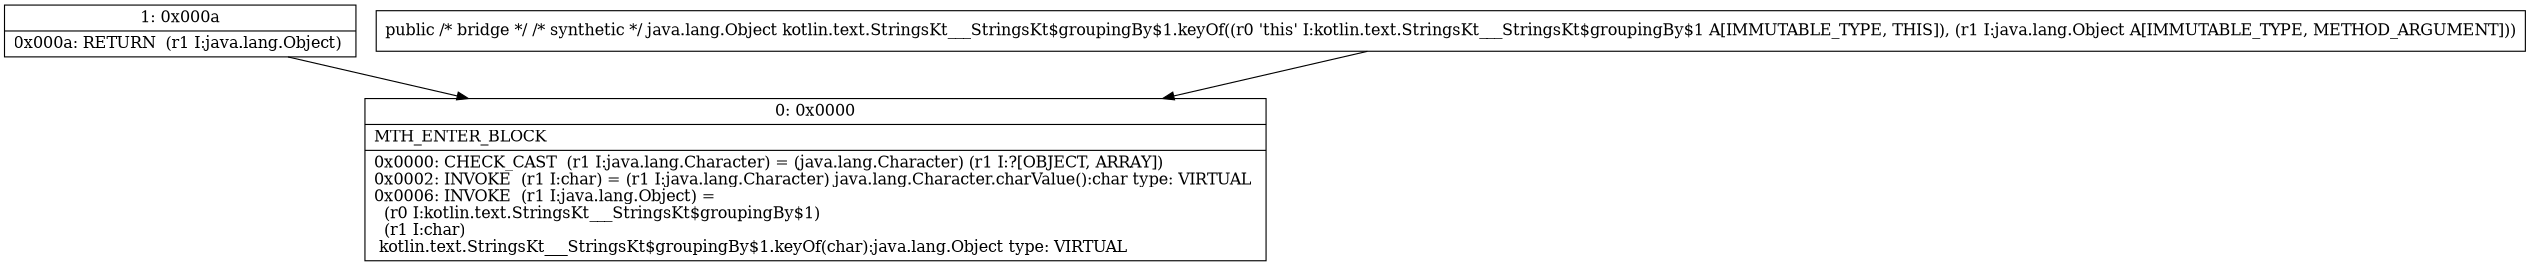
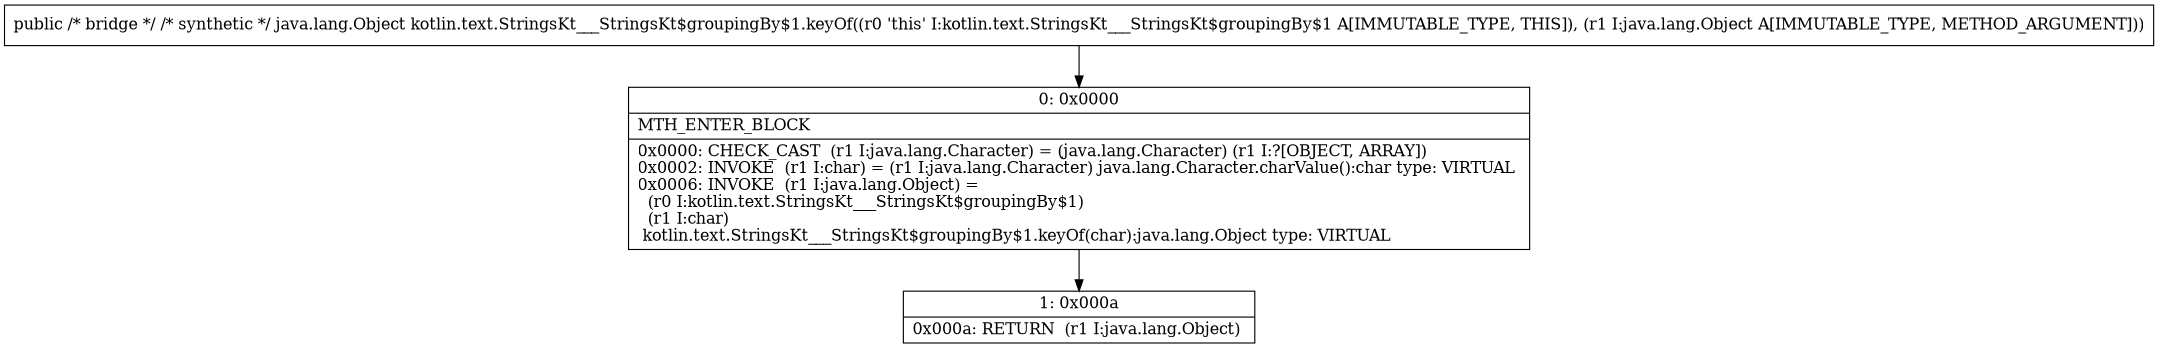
(373, 76) -> (1079, 265)
